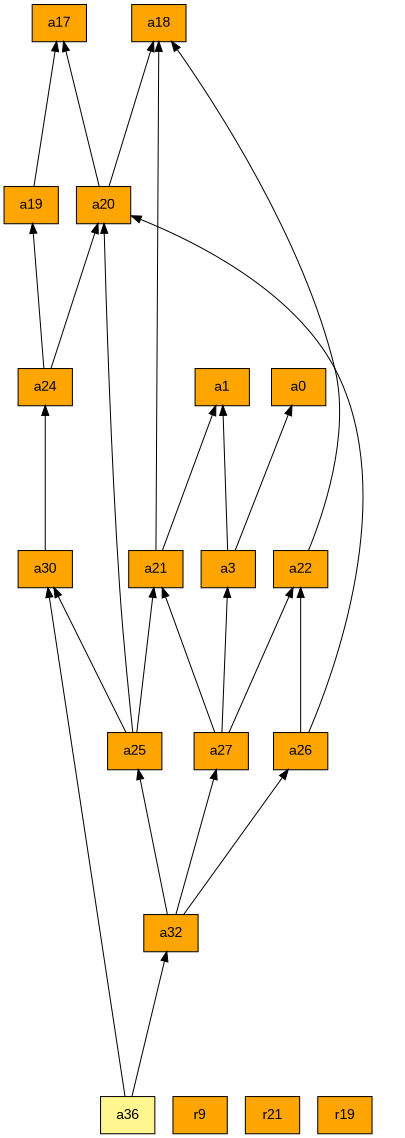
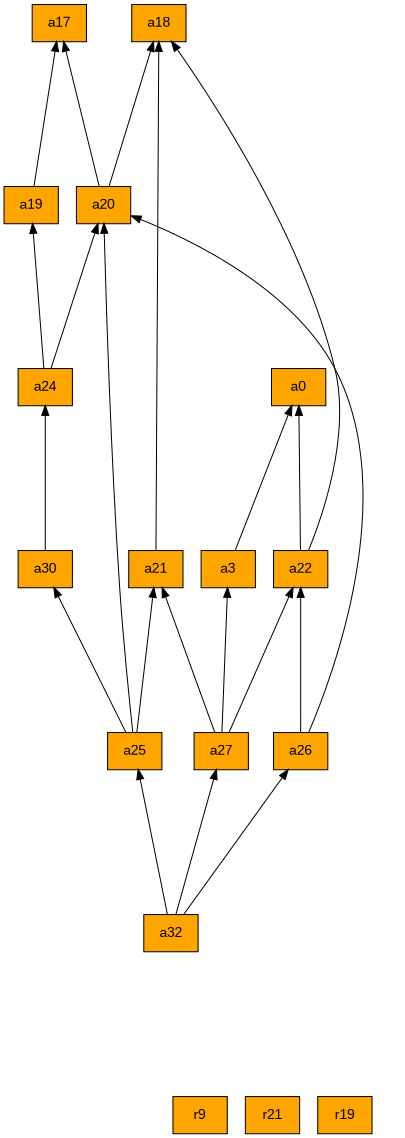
(222, 387) -> none
none -> (300, 483)
(128, 1115) -> none
